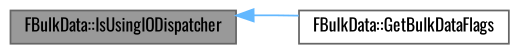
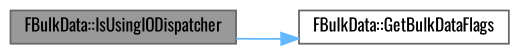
(276, 15) -> (258, 39)
